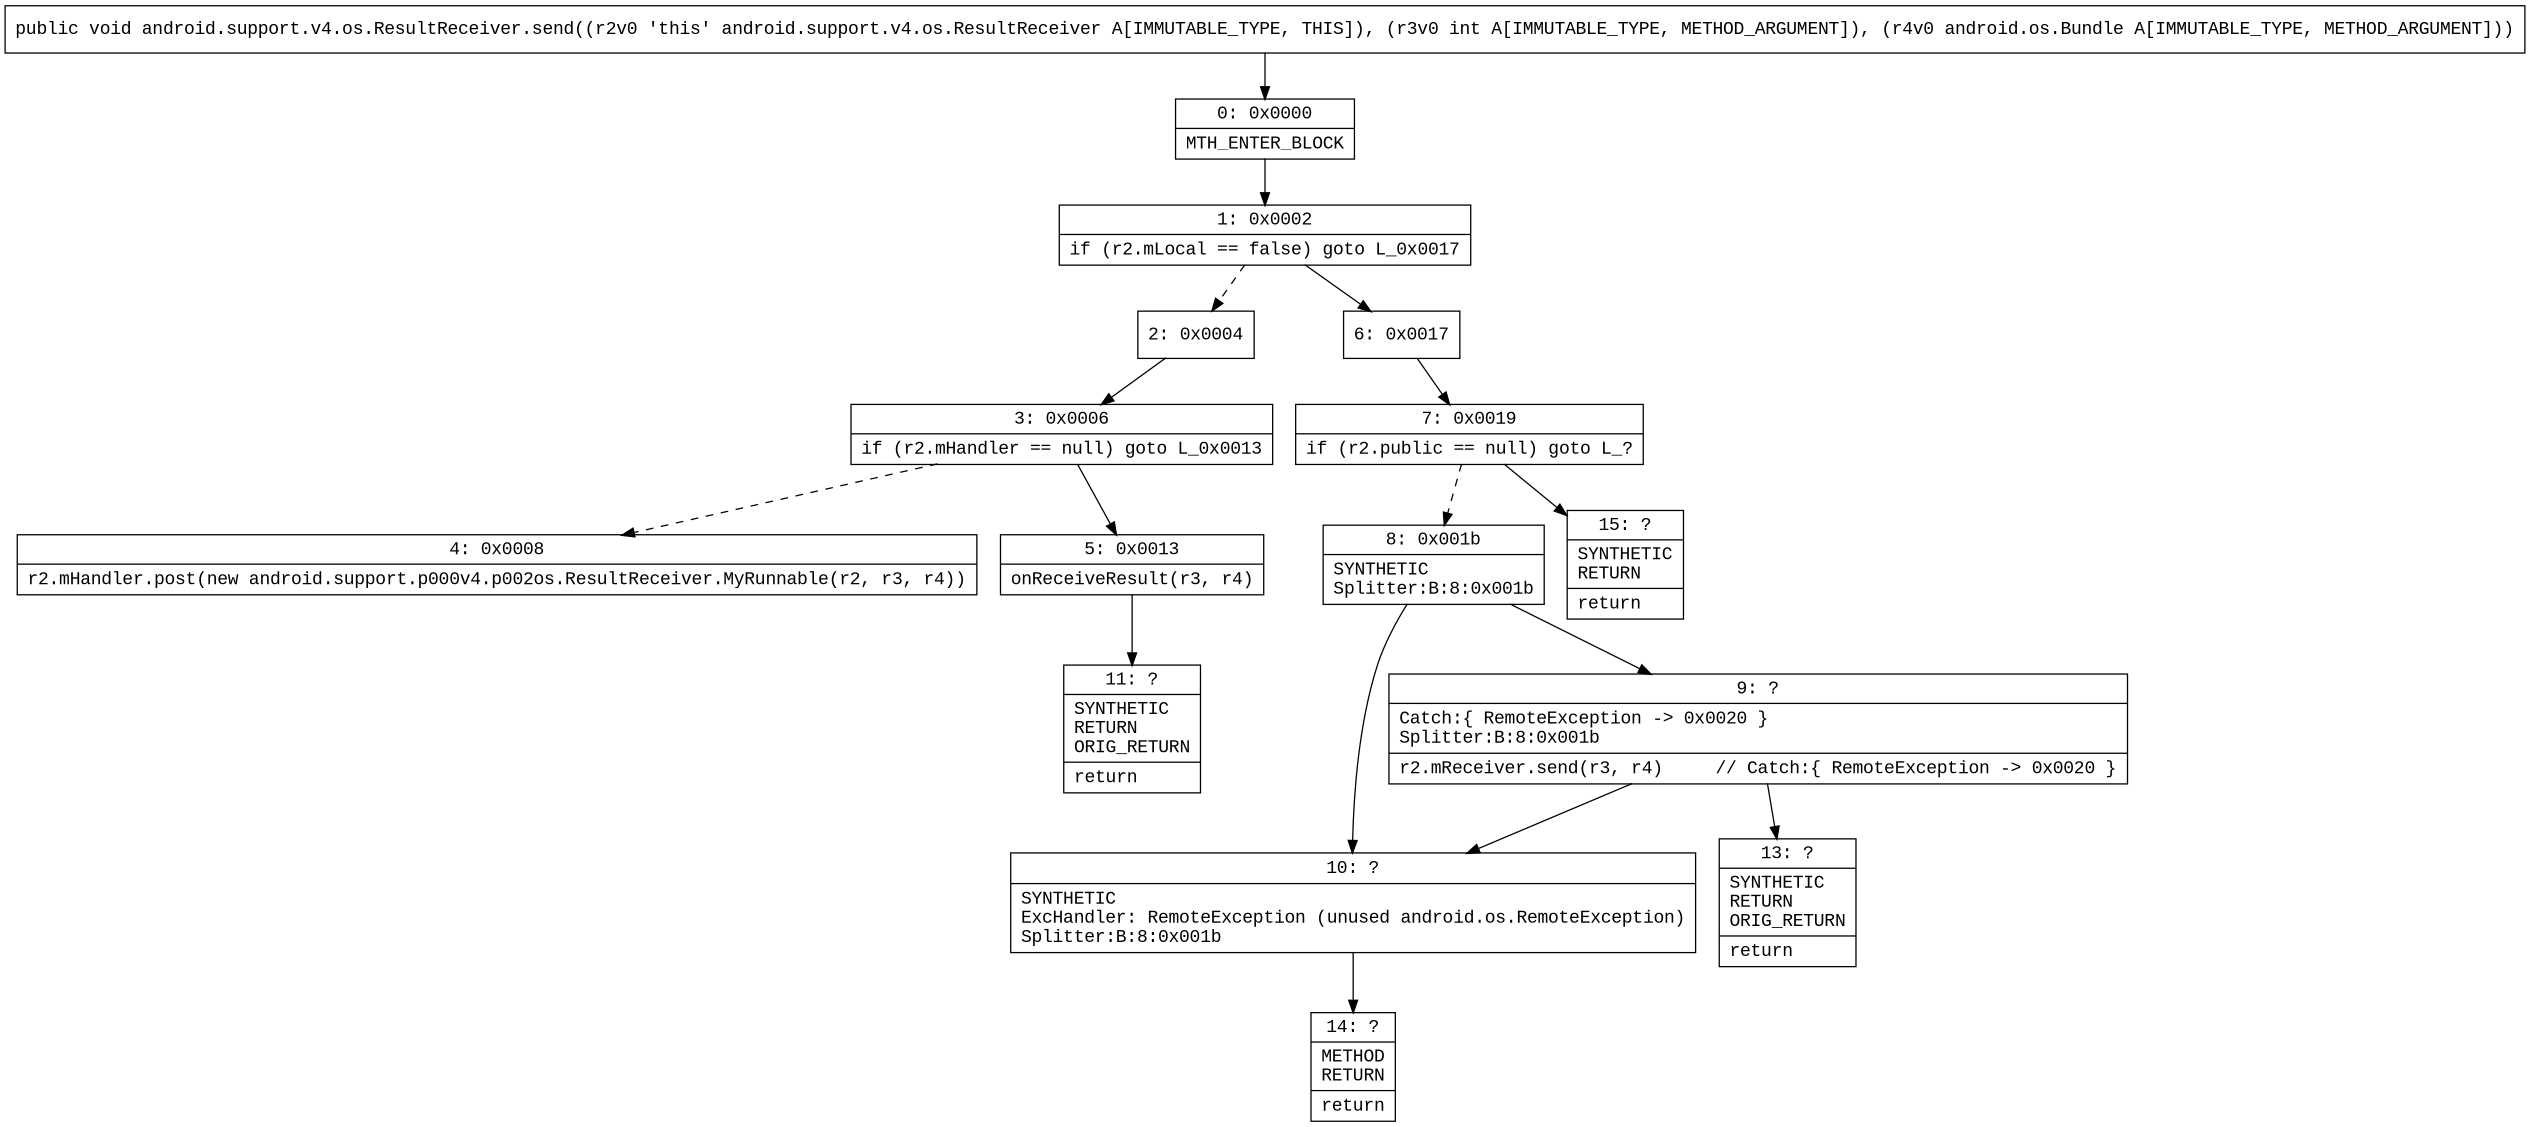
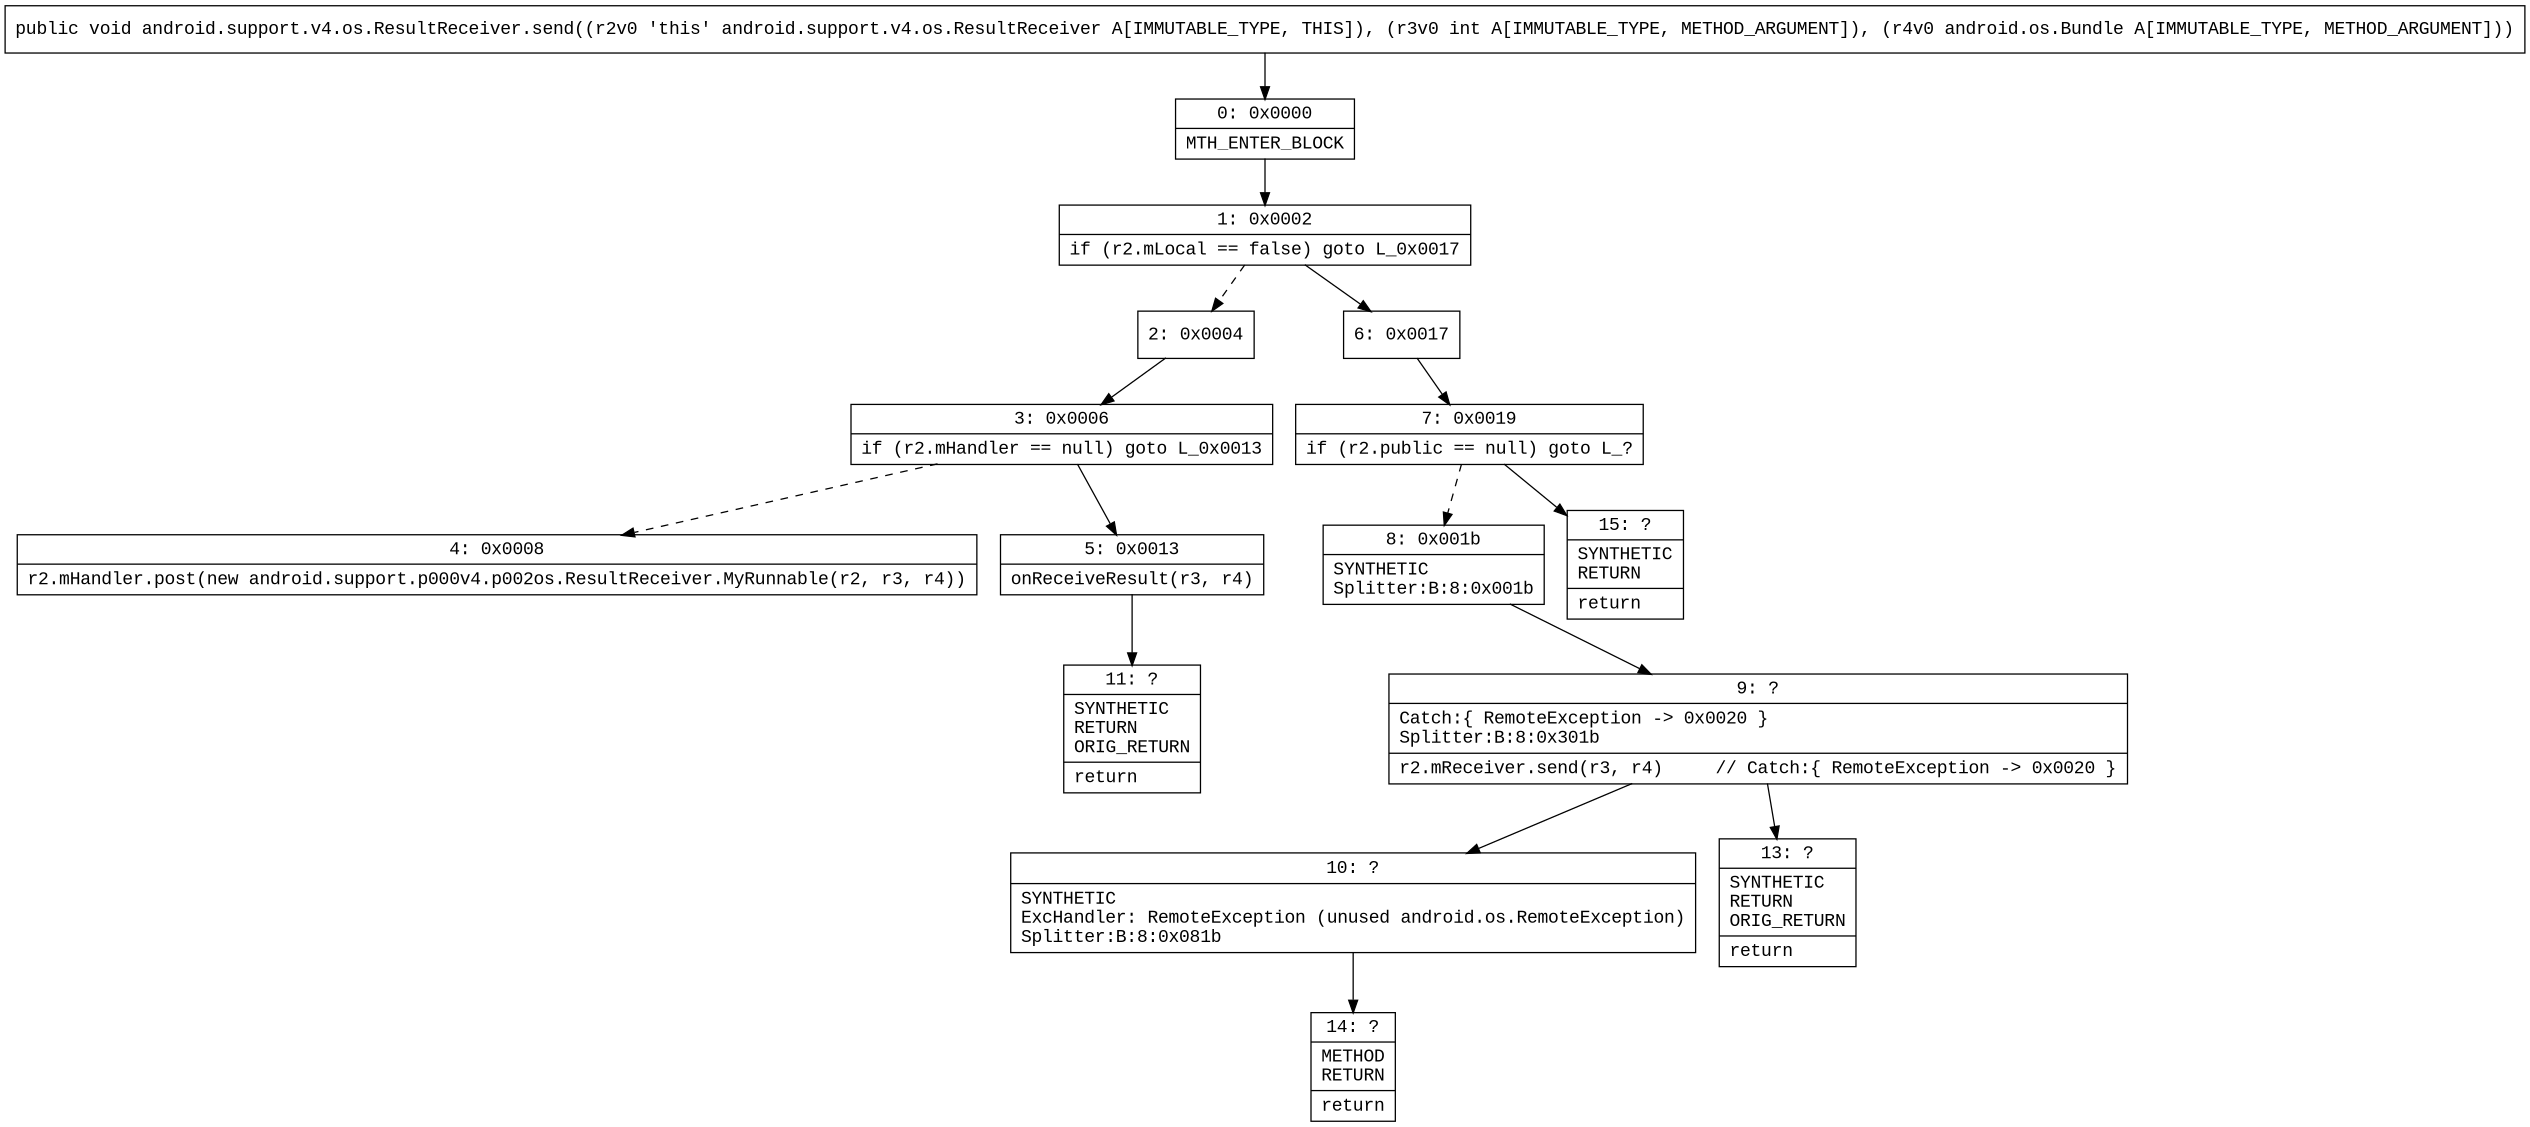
(1365, 718) -> none
(1499, 737) -> (1499, 737)
(1121, 937) -> (1121, 937)
